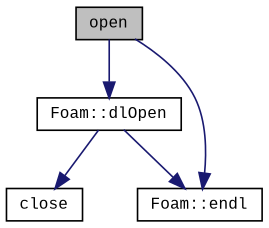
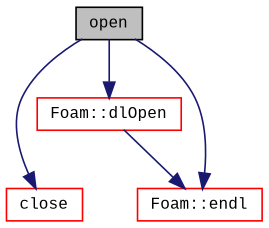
(109, 114) -> (109, 114)
(82, 153) -> (24, 95)
(44, 205) -> (44, 205)
(200, 205) -> (200, 205)
